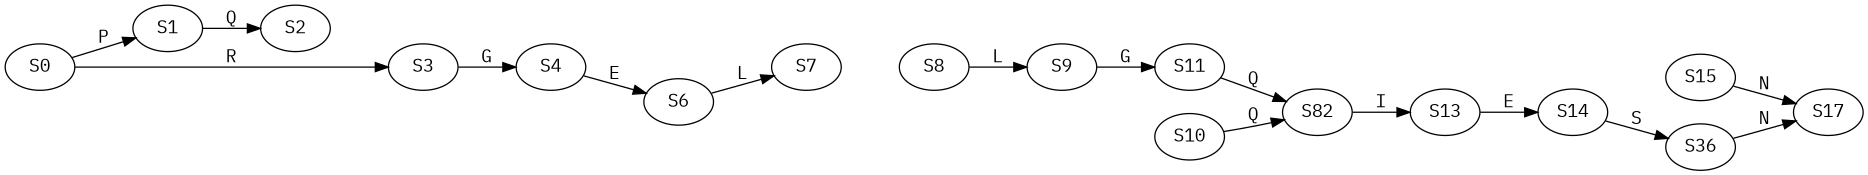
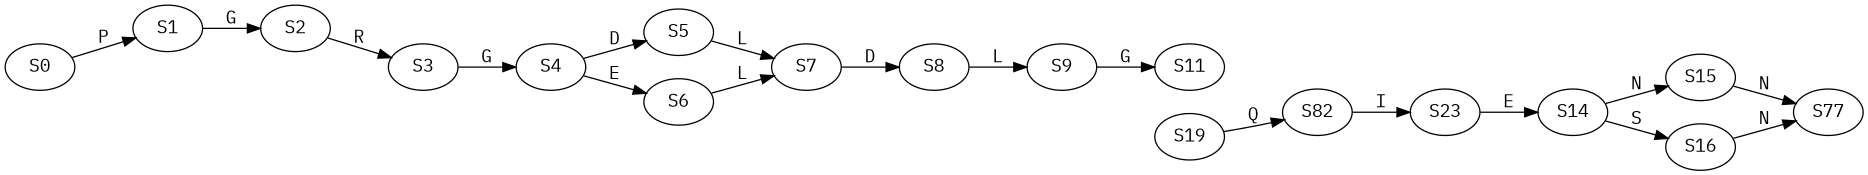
(232, 19) -> (232, 19)
none -> (679, 32)
(225, 67) -> (353, 46)
none -> (864, 67)
(1247, 87) -> none
none -> (1631, 97)
(1445, 112) -> (1445, 112)
(1828, 112) -> (1828, 112)
(1190, 137) -> (1190, 137)
(1701, 147) -> (1701, 147)
